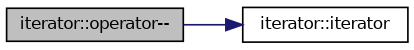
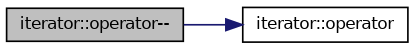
(325, 25) -> (325, 25)
